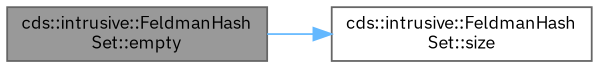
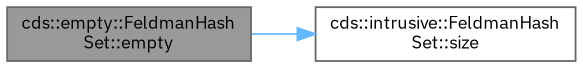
(137, 34) -> (129, 34)
